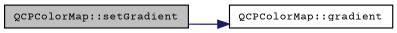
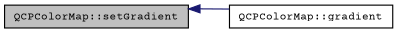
(203, 24) -> (215, 9)
